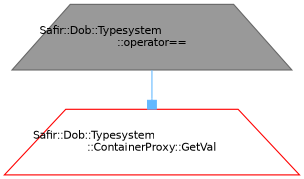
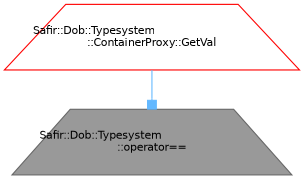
(152, 84) -> (152, 84)
